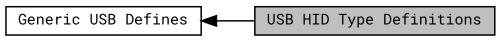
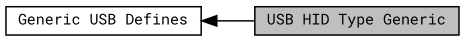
(375, 21) -> (357, 21)
